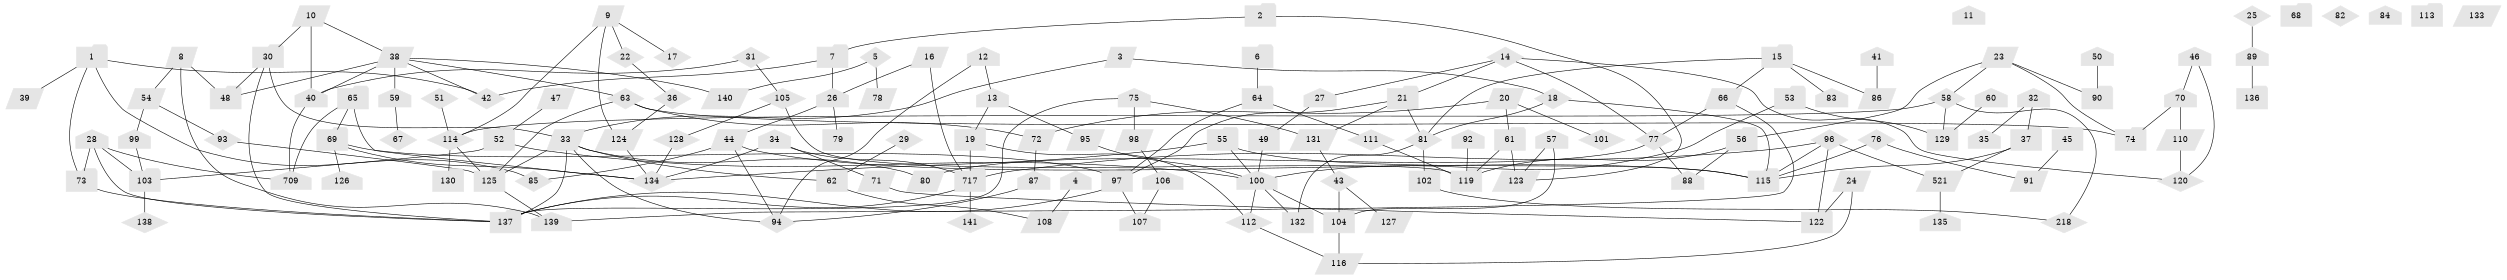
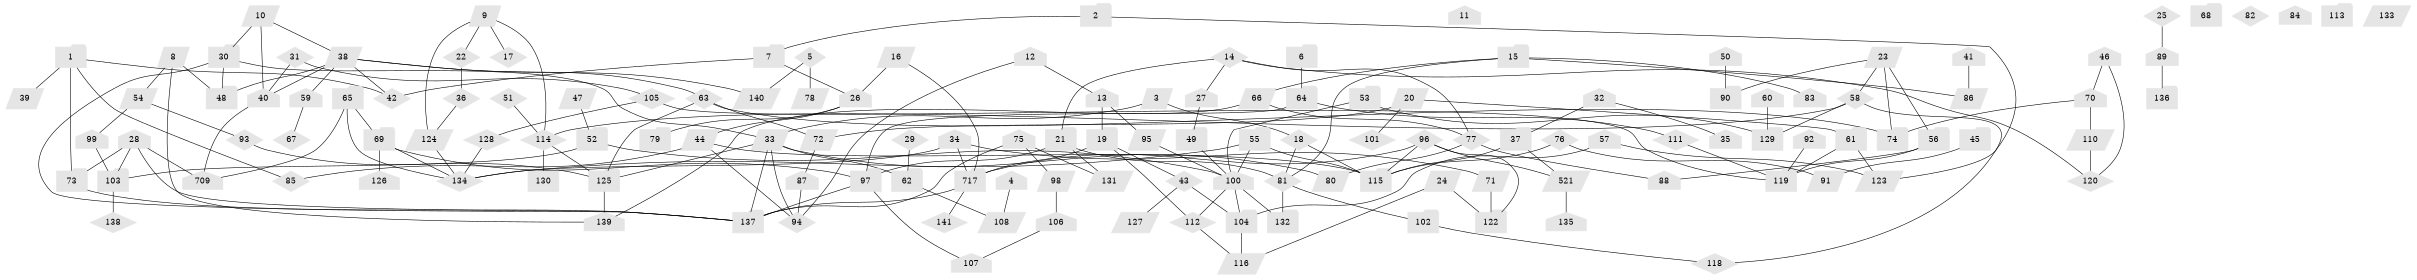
(1327, 162) -> (1153, 166)
(2064, 223) -> (1715, 264)
